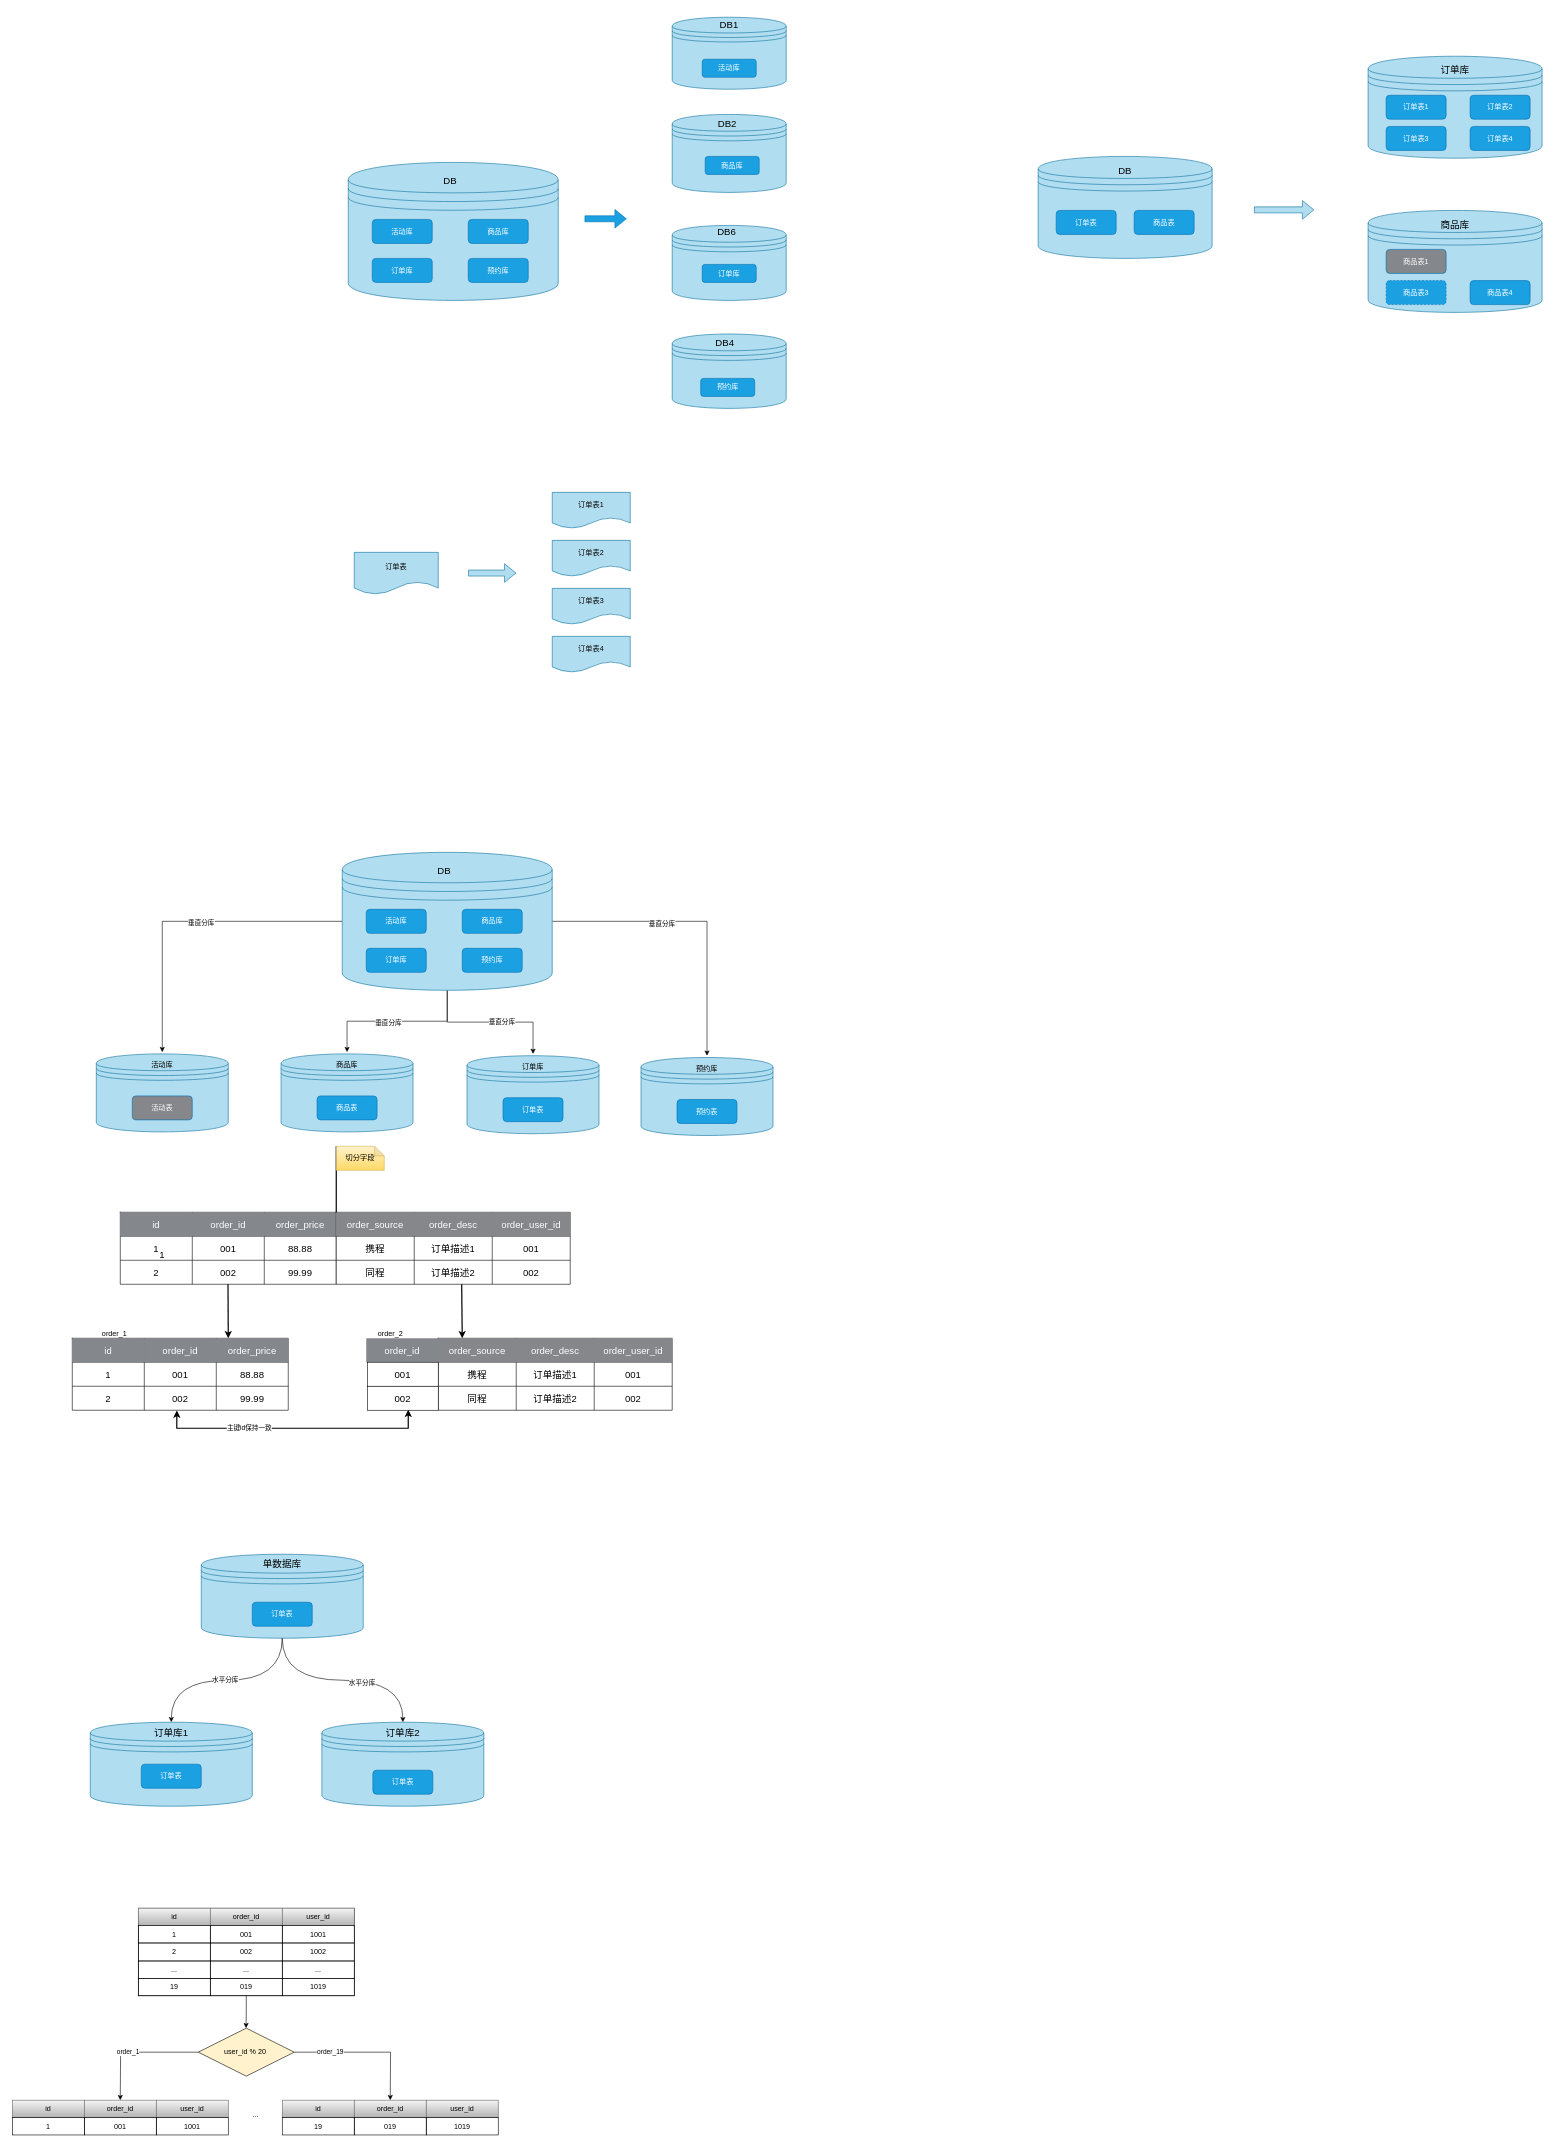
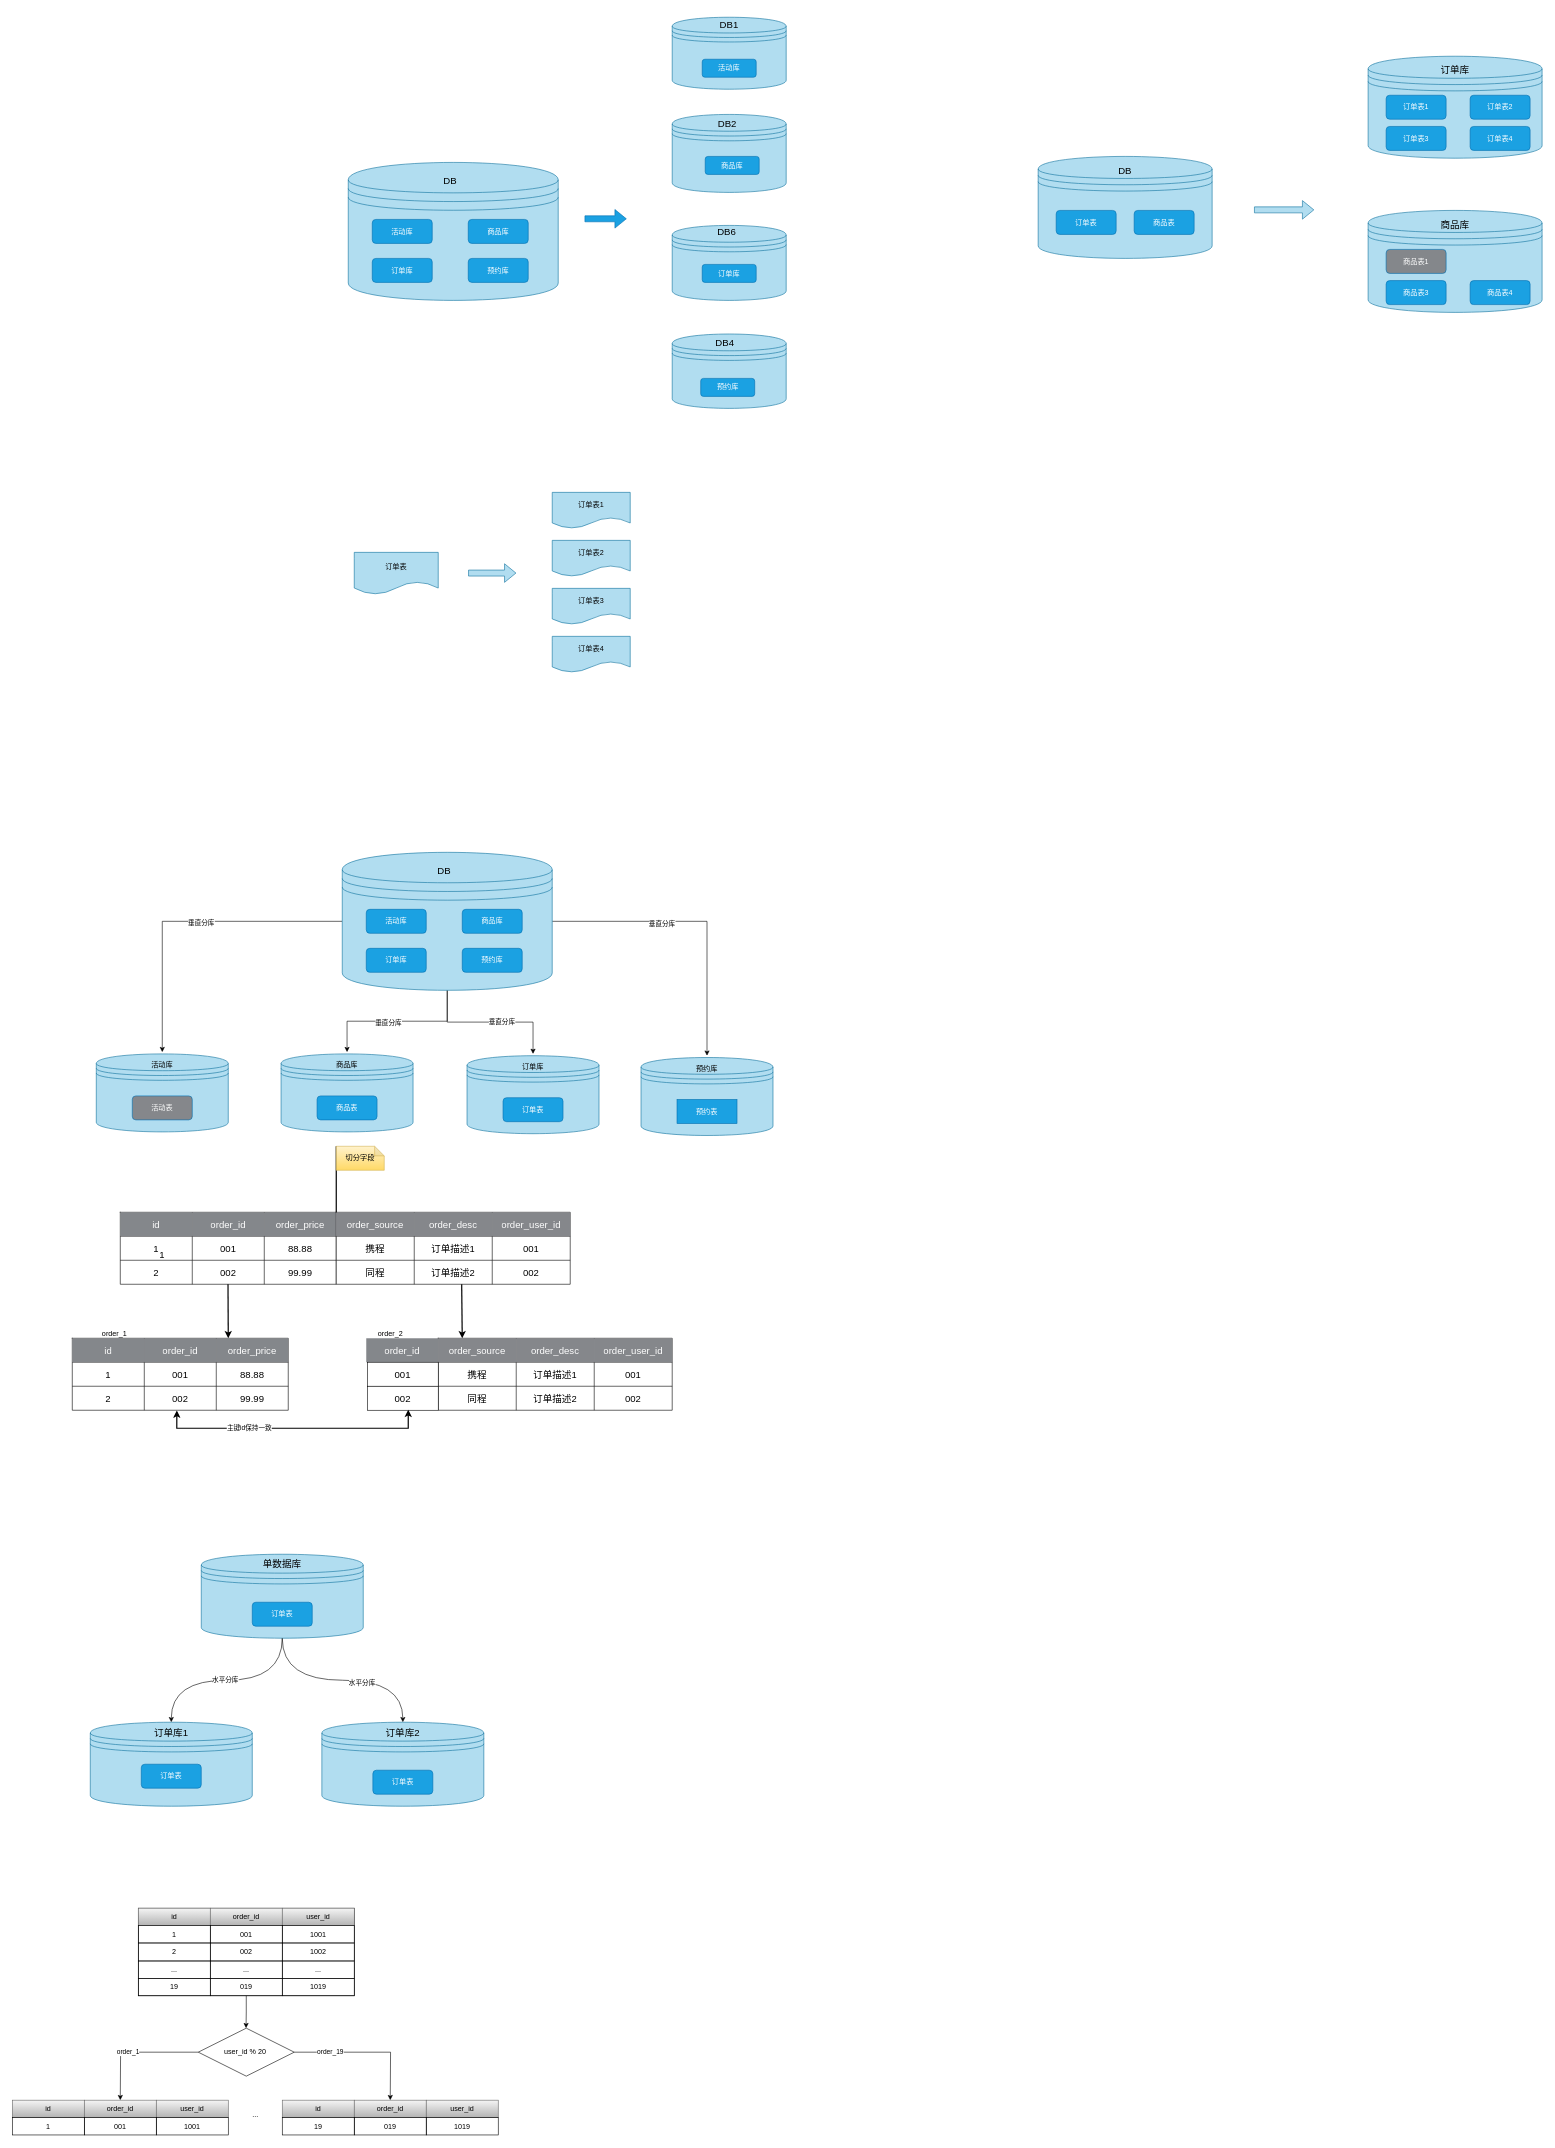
(1416, 293) -> (1416, 293)
(707, 1112) -> (707, 1112)
(246, 2052) -> (246, 2052)
